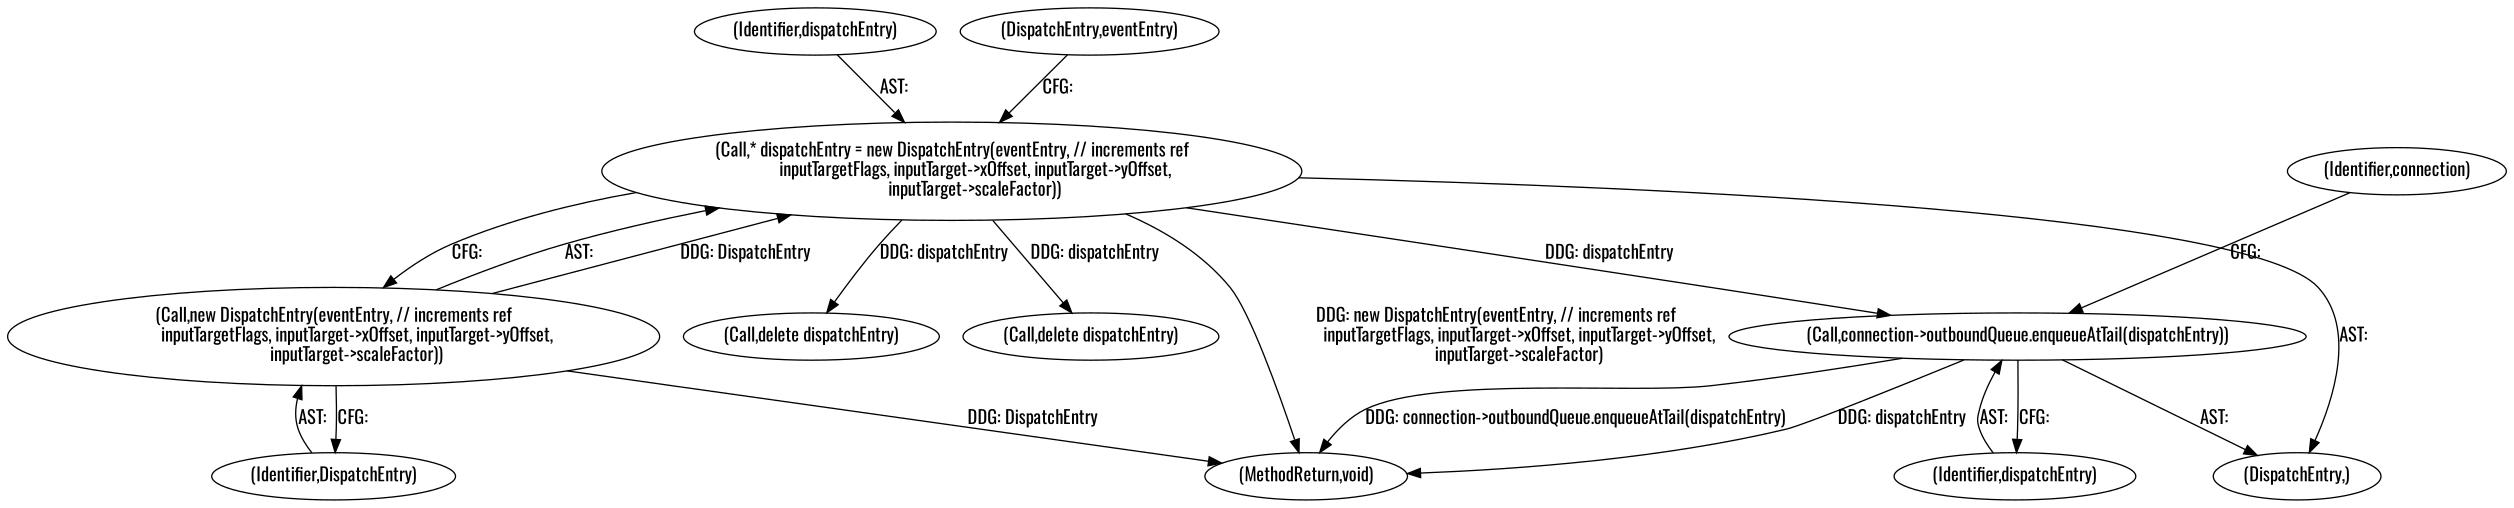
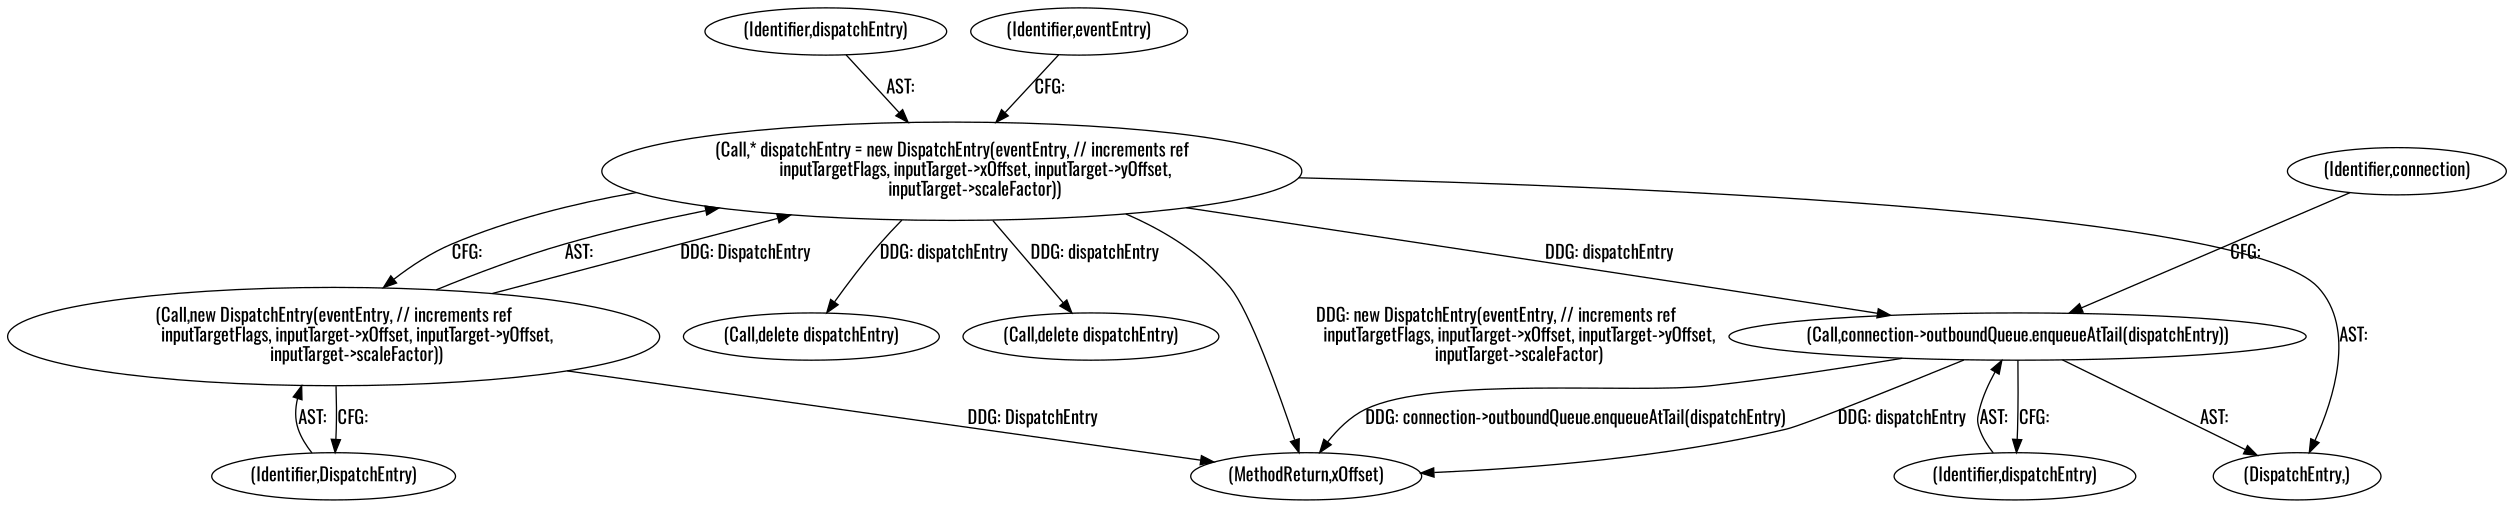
(1090, 32) -> (1079, 32)
(1306, 476) -> (1306, 476)
